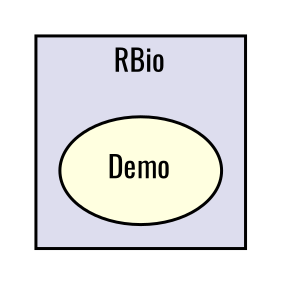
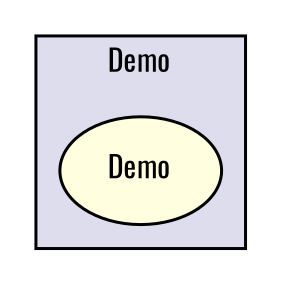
(141, 64) -> (141, 64)
